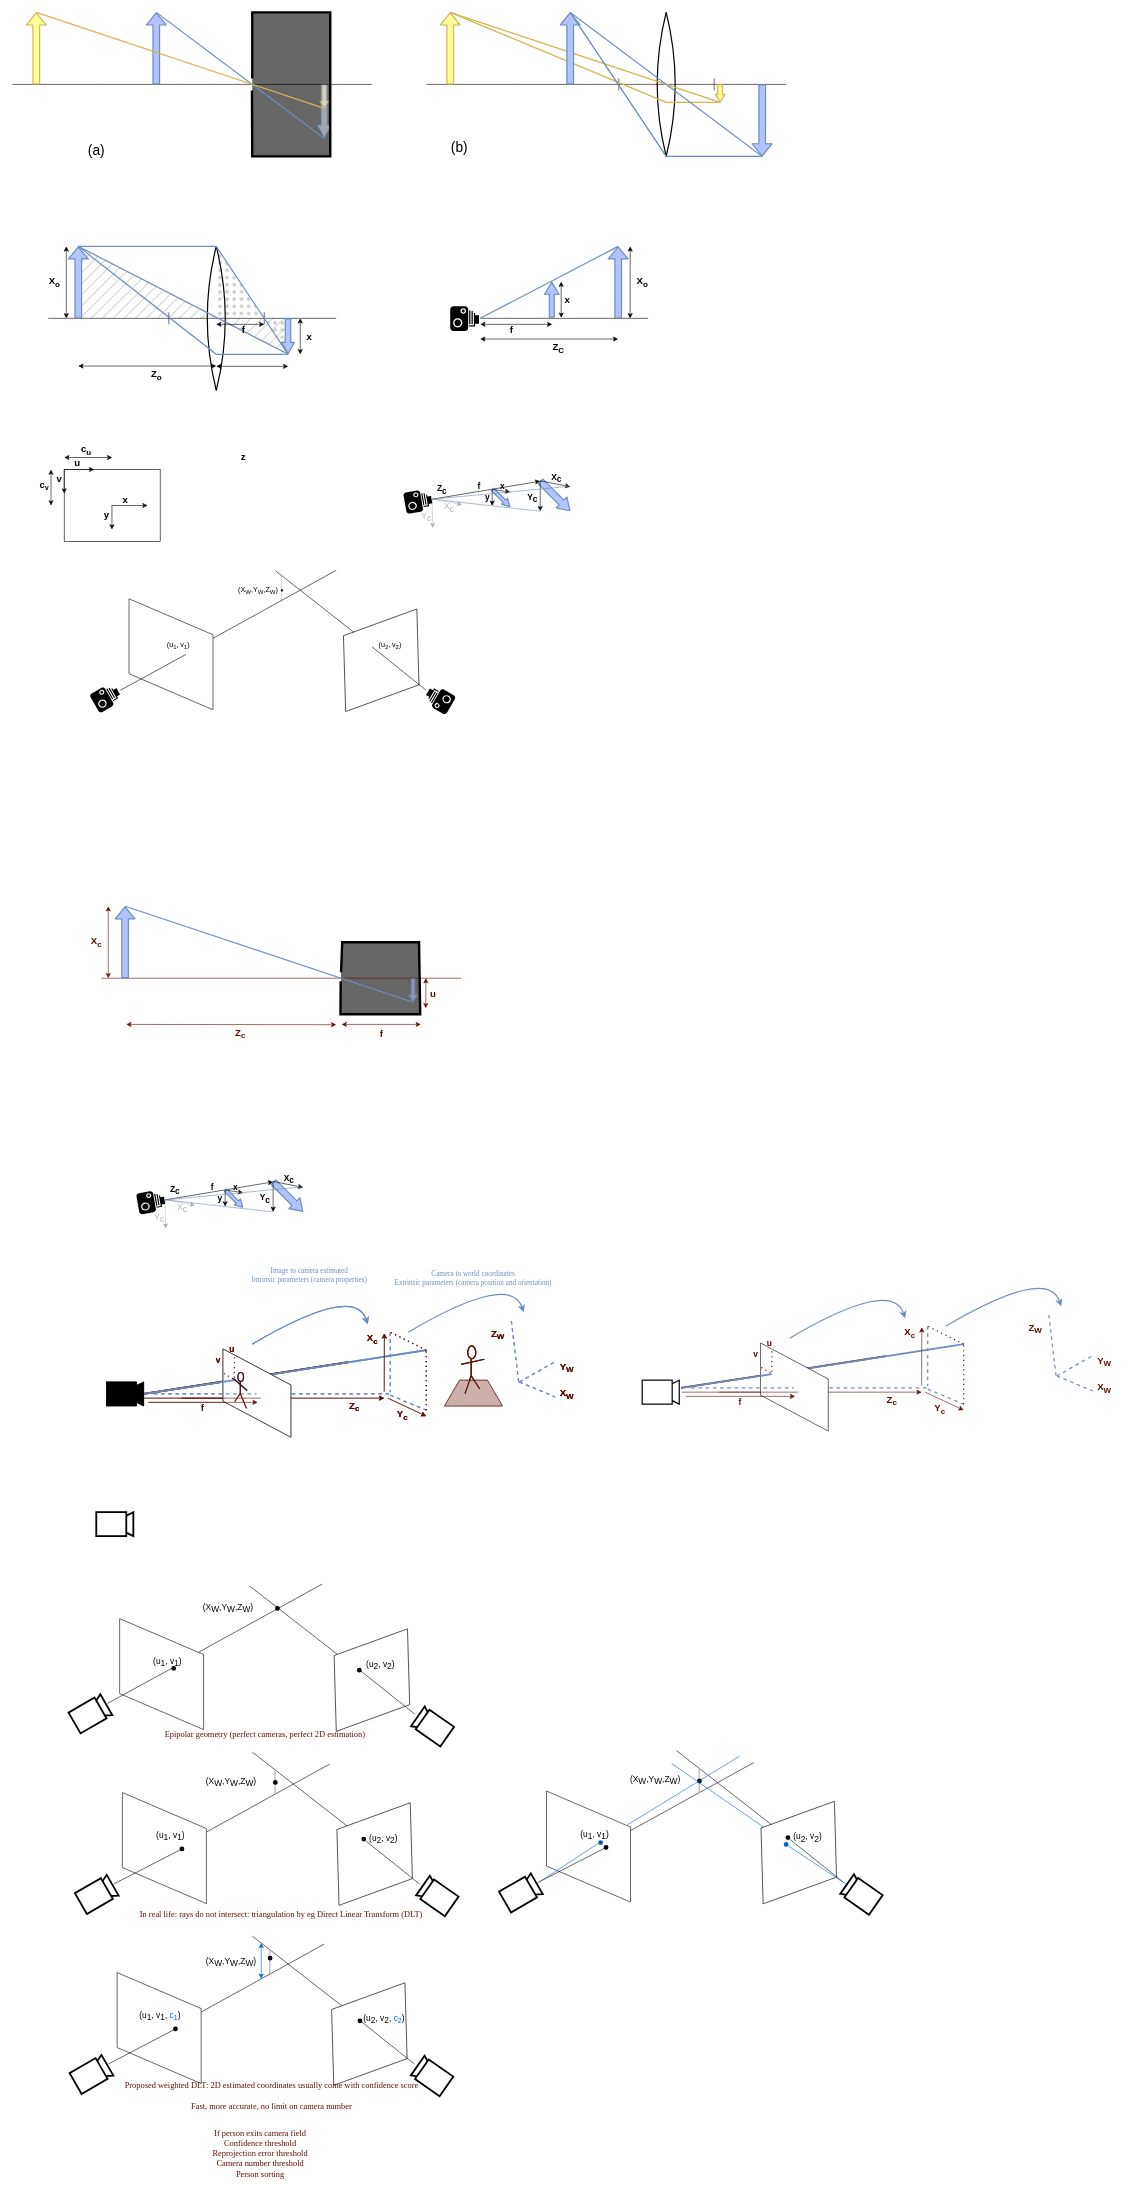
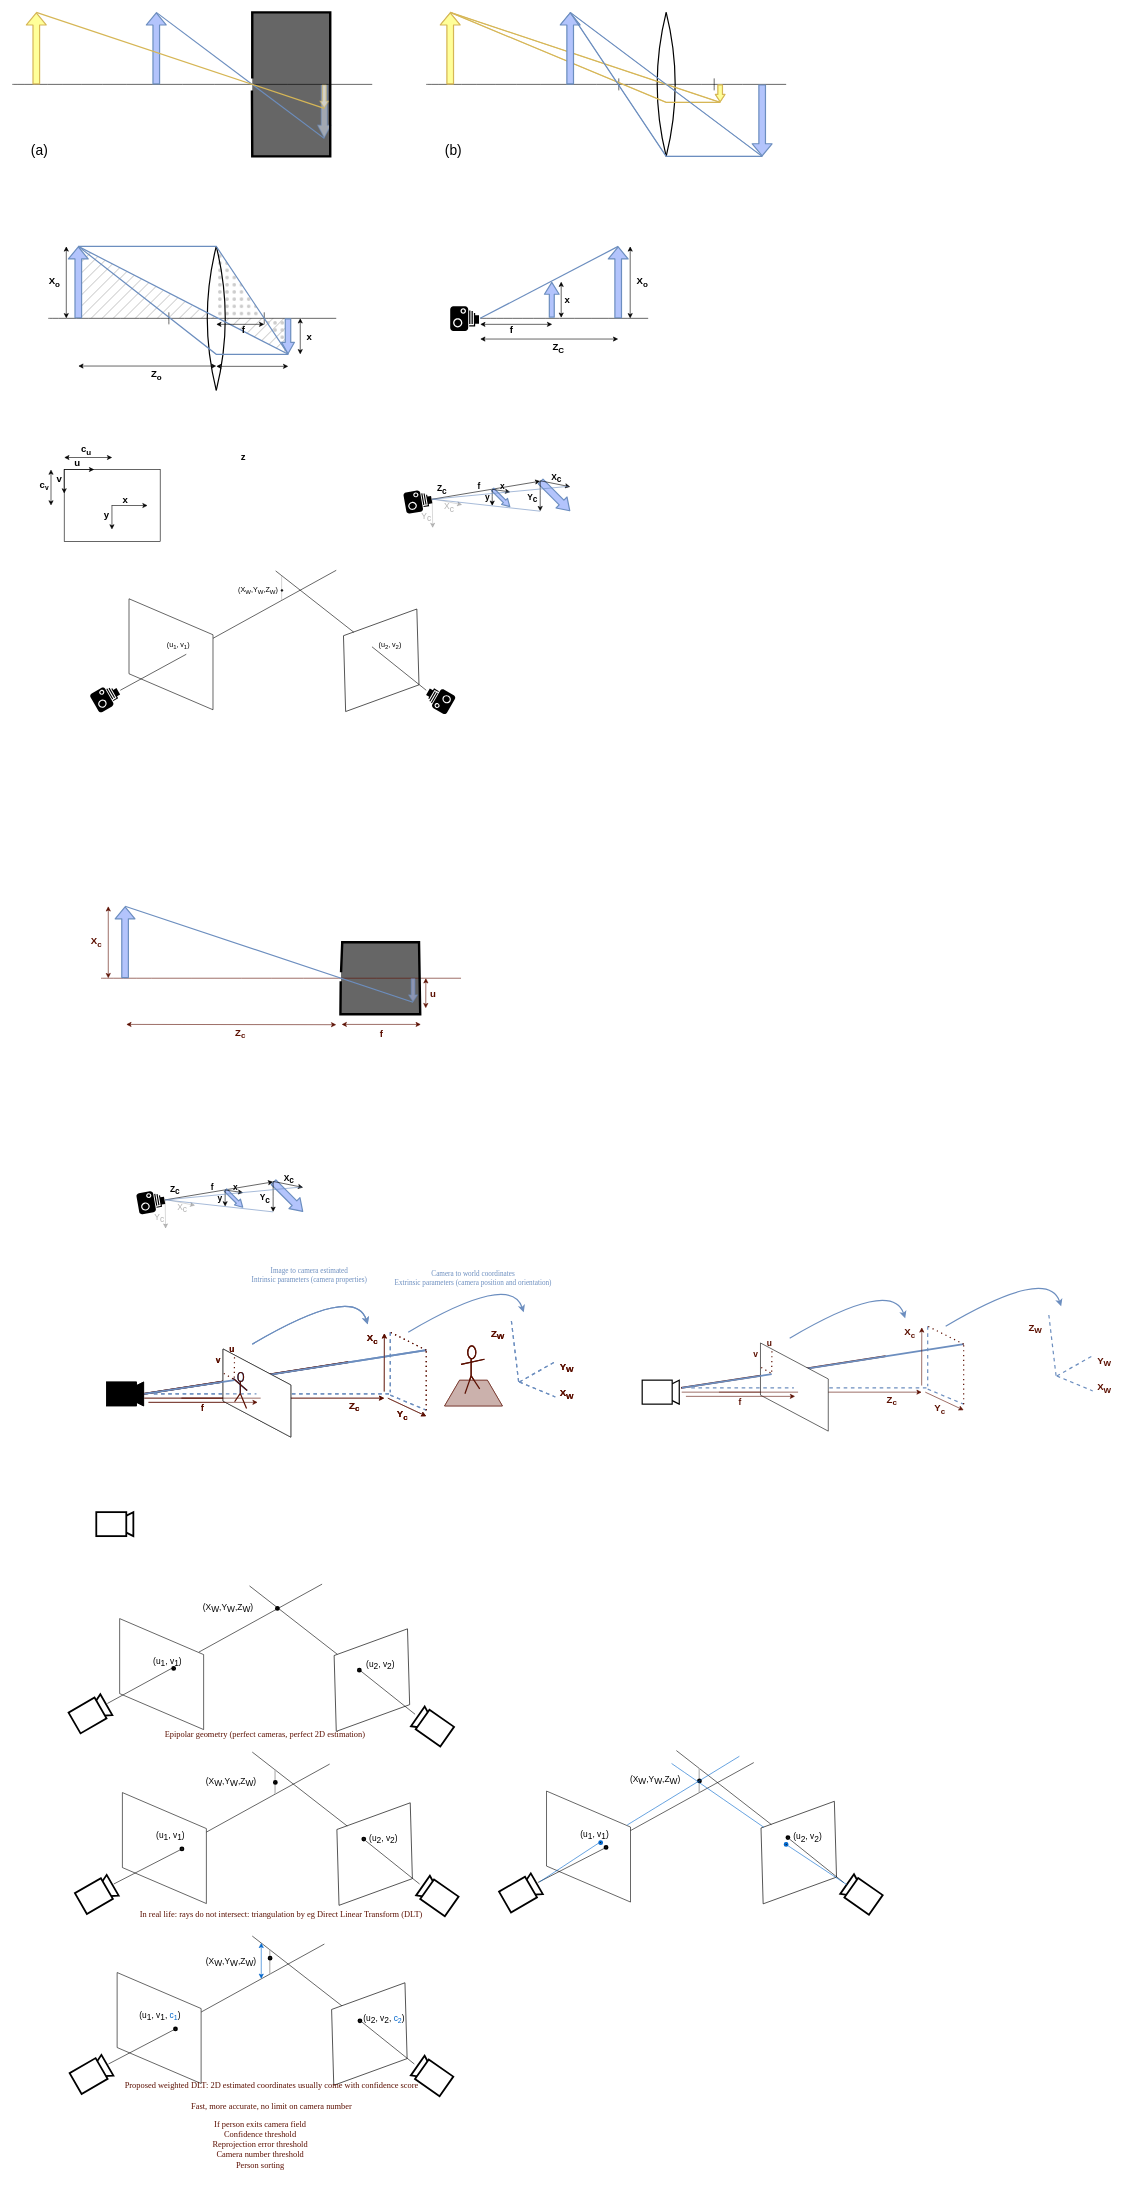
(459, 147) -> (453, 150)
(96, 150) -> (39, 150)
(260, 2154) -> (260, 2145)
